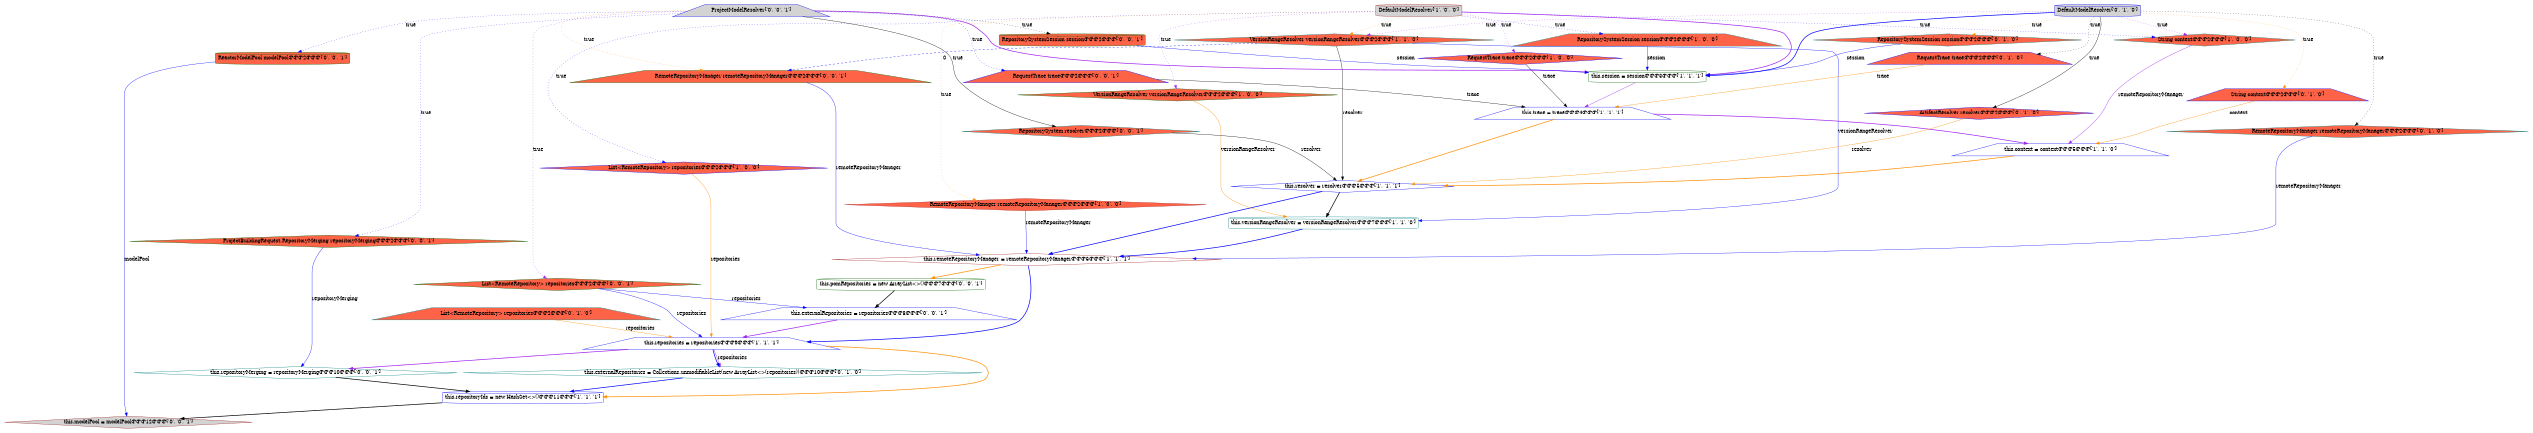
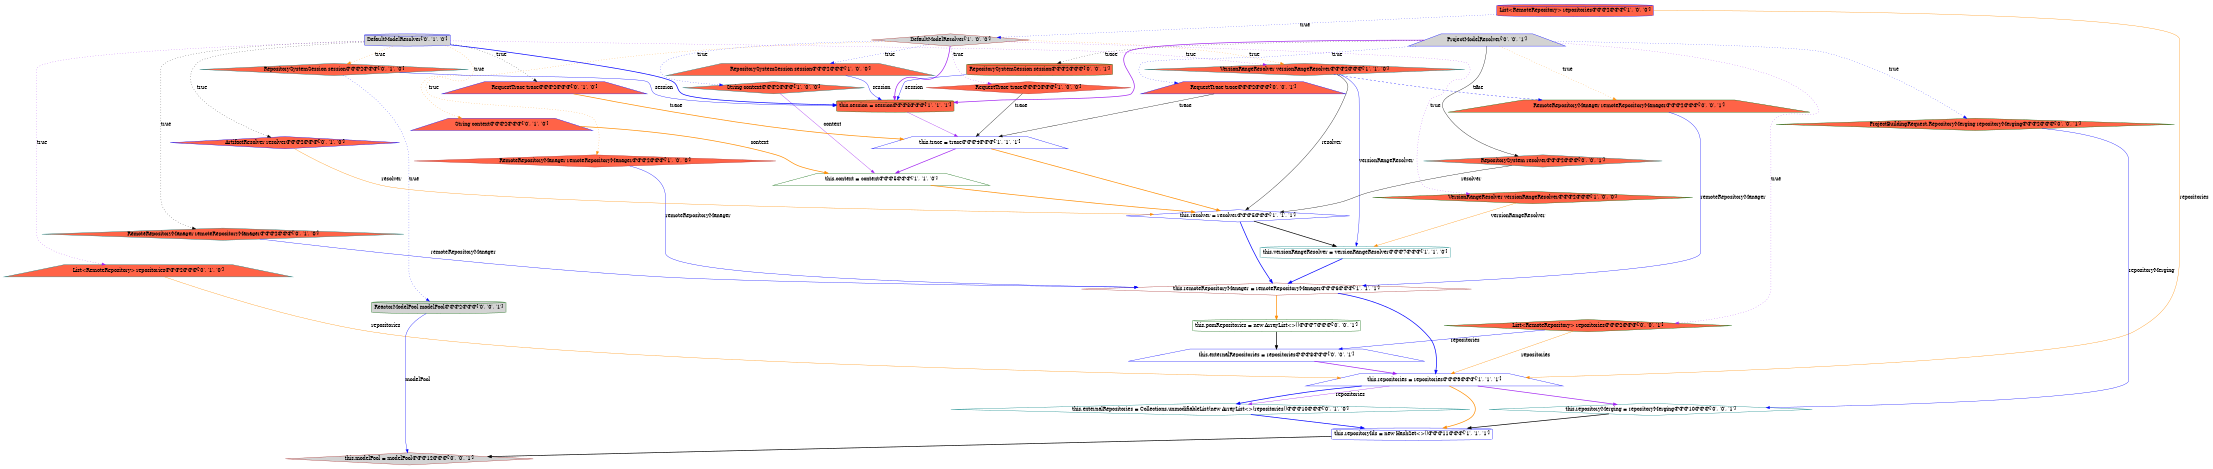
(1419, 11) -> (950, 40)
(492, 16) -> (409, 177)
(881, 24) -> (1249, 26)
(1027, 25) -> (1111, 55)
(2151, 25) -> (80, 58)
(283, 58) -> (439, 307)
(1520, 58) -> (1028, 88)
(2062, 74) -> (222, 55)
(1647, 77) -> (895, 106)
(1773, 86) -> (736, 122)
(2151, 95) -> (833, 124)
(2177, 122) -> (705, 139)
(2060, 150) -> (881, 179)
(684, 168) -> (1575, 11)
(653, 303) -> (1514, 352)
